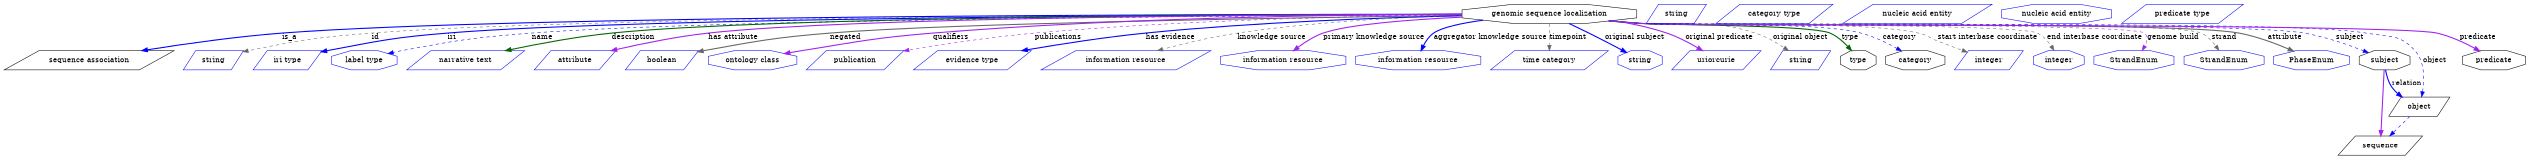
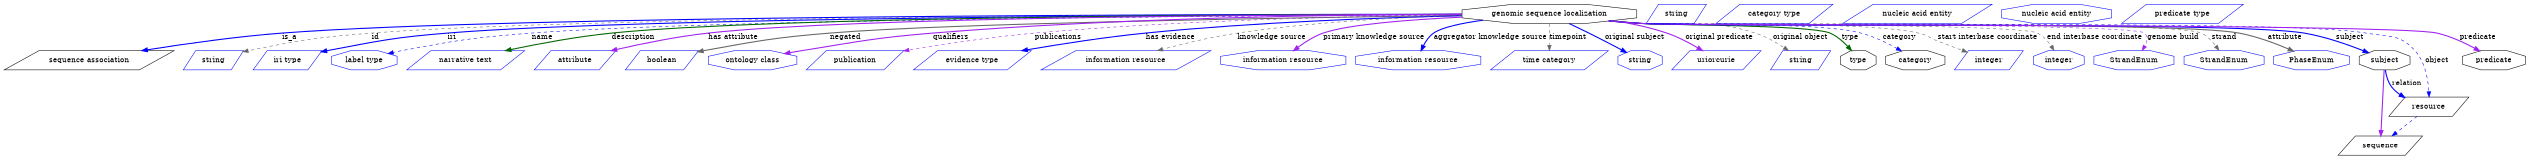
(1987, 25) -> (1987, 25)
(2419, 107) -> (2429, 107)
